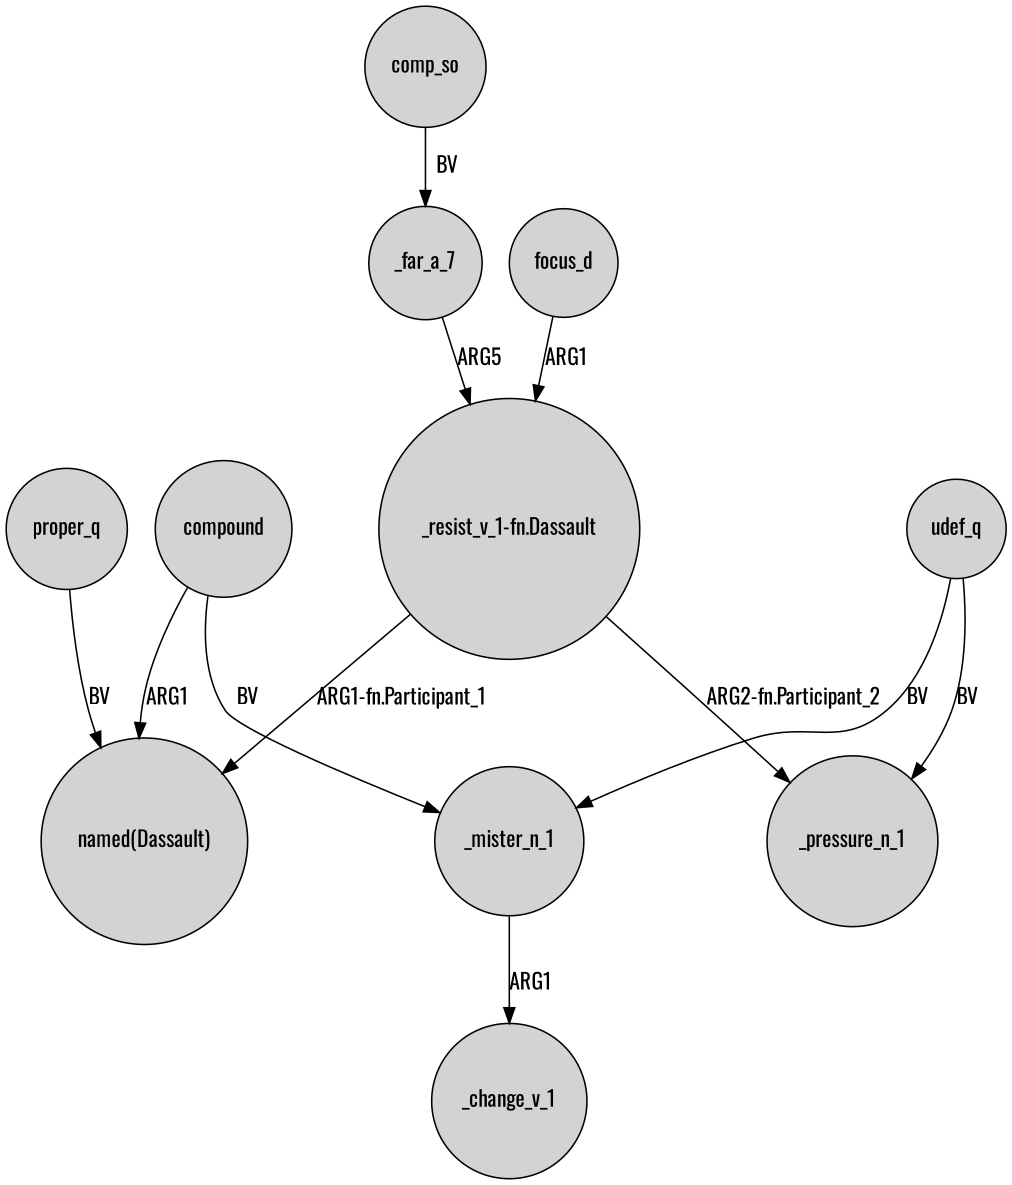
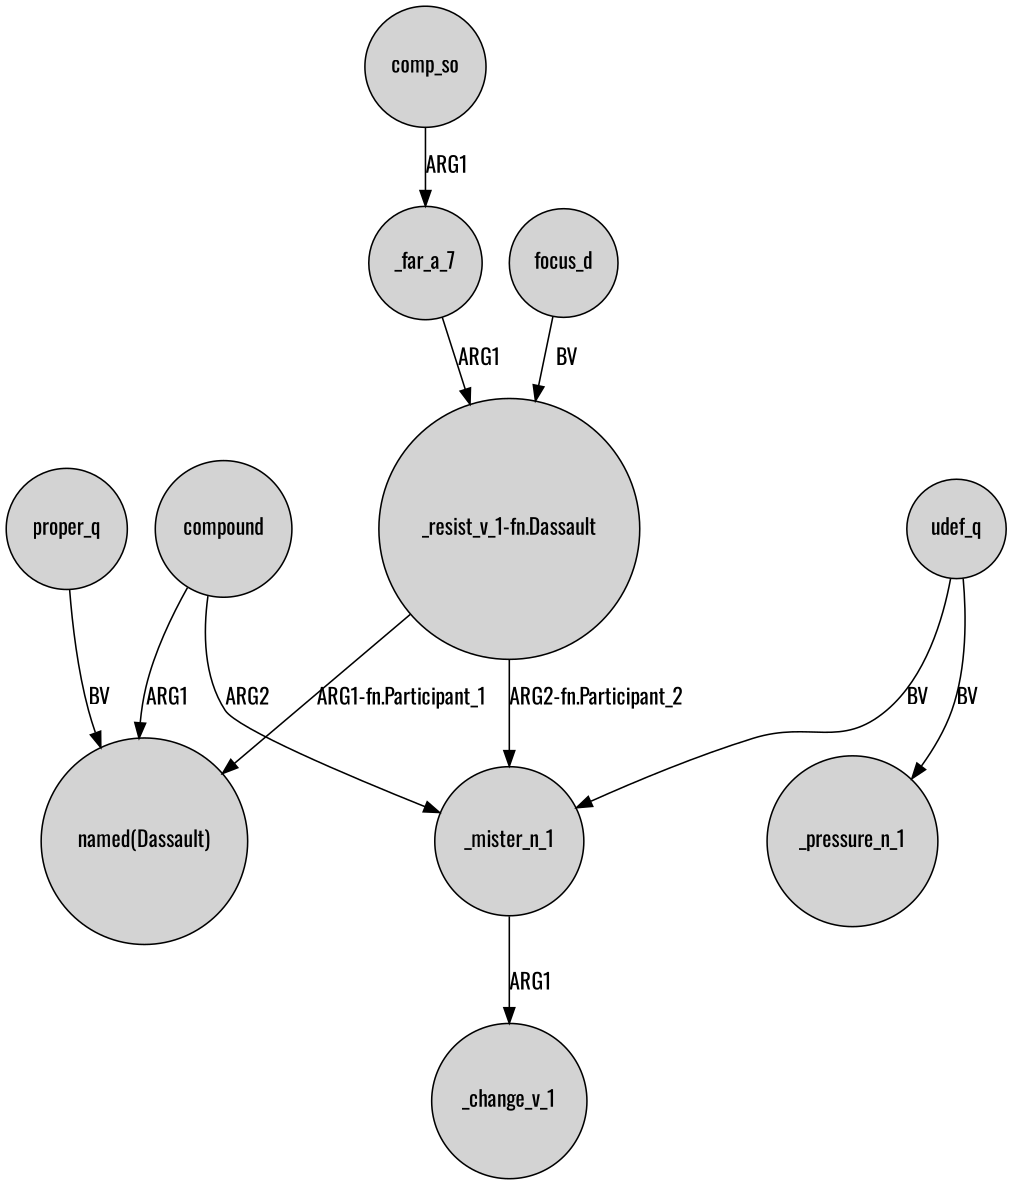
(447, 167) -> (447, 167)
(480, 359) -> (480, 359)
(567, 359) -> (567, 359)
(692, 694) -> (509, 705)
(248, 699) -> (248, 699)
